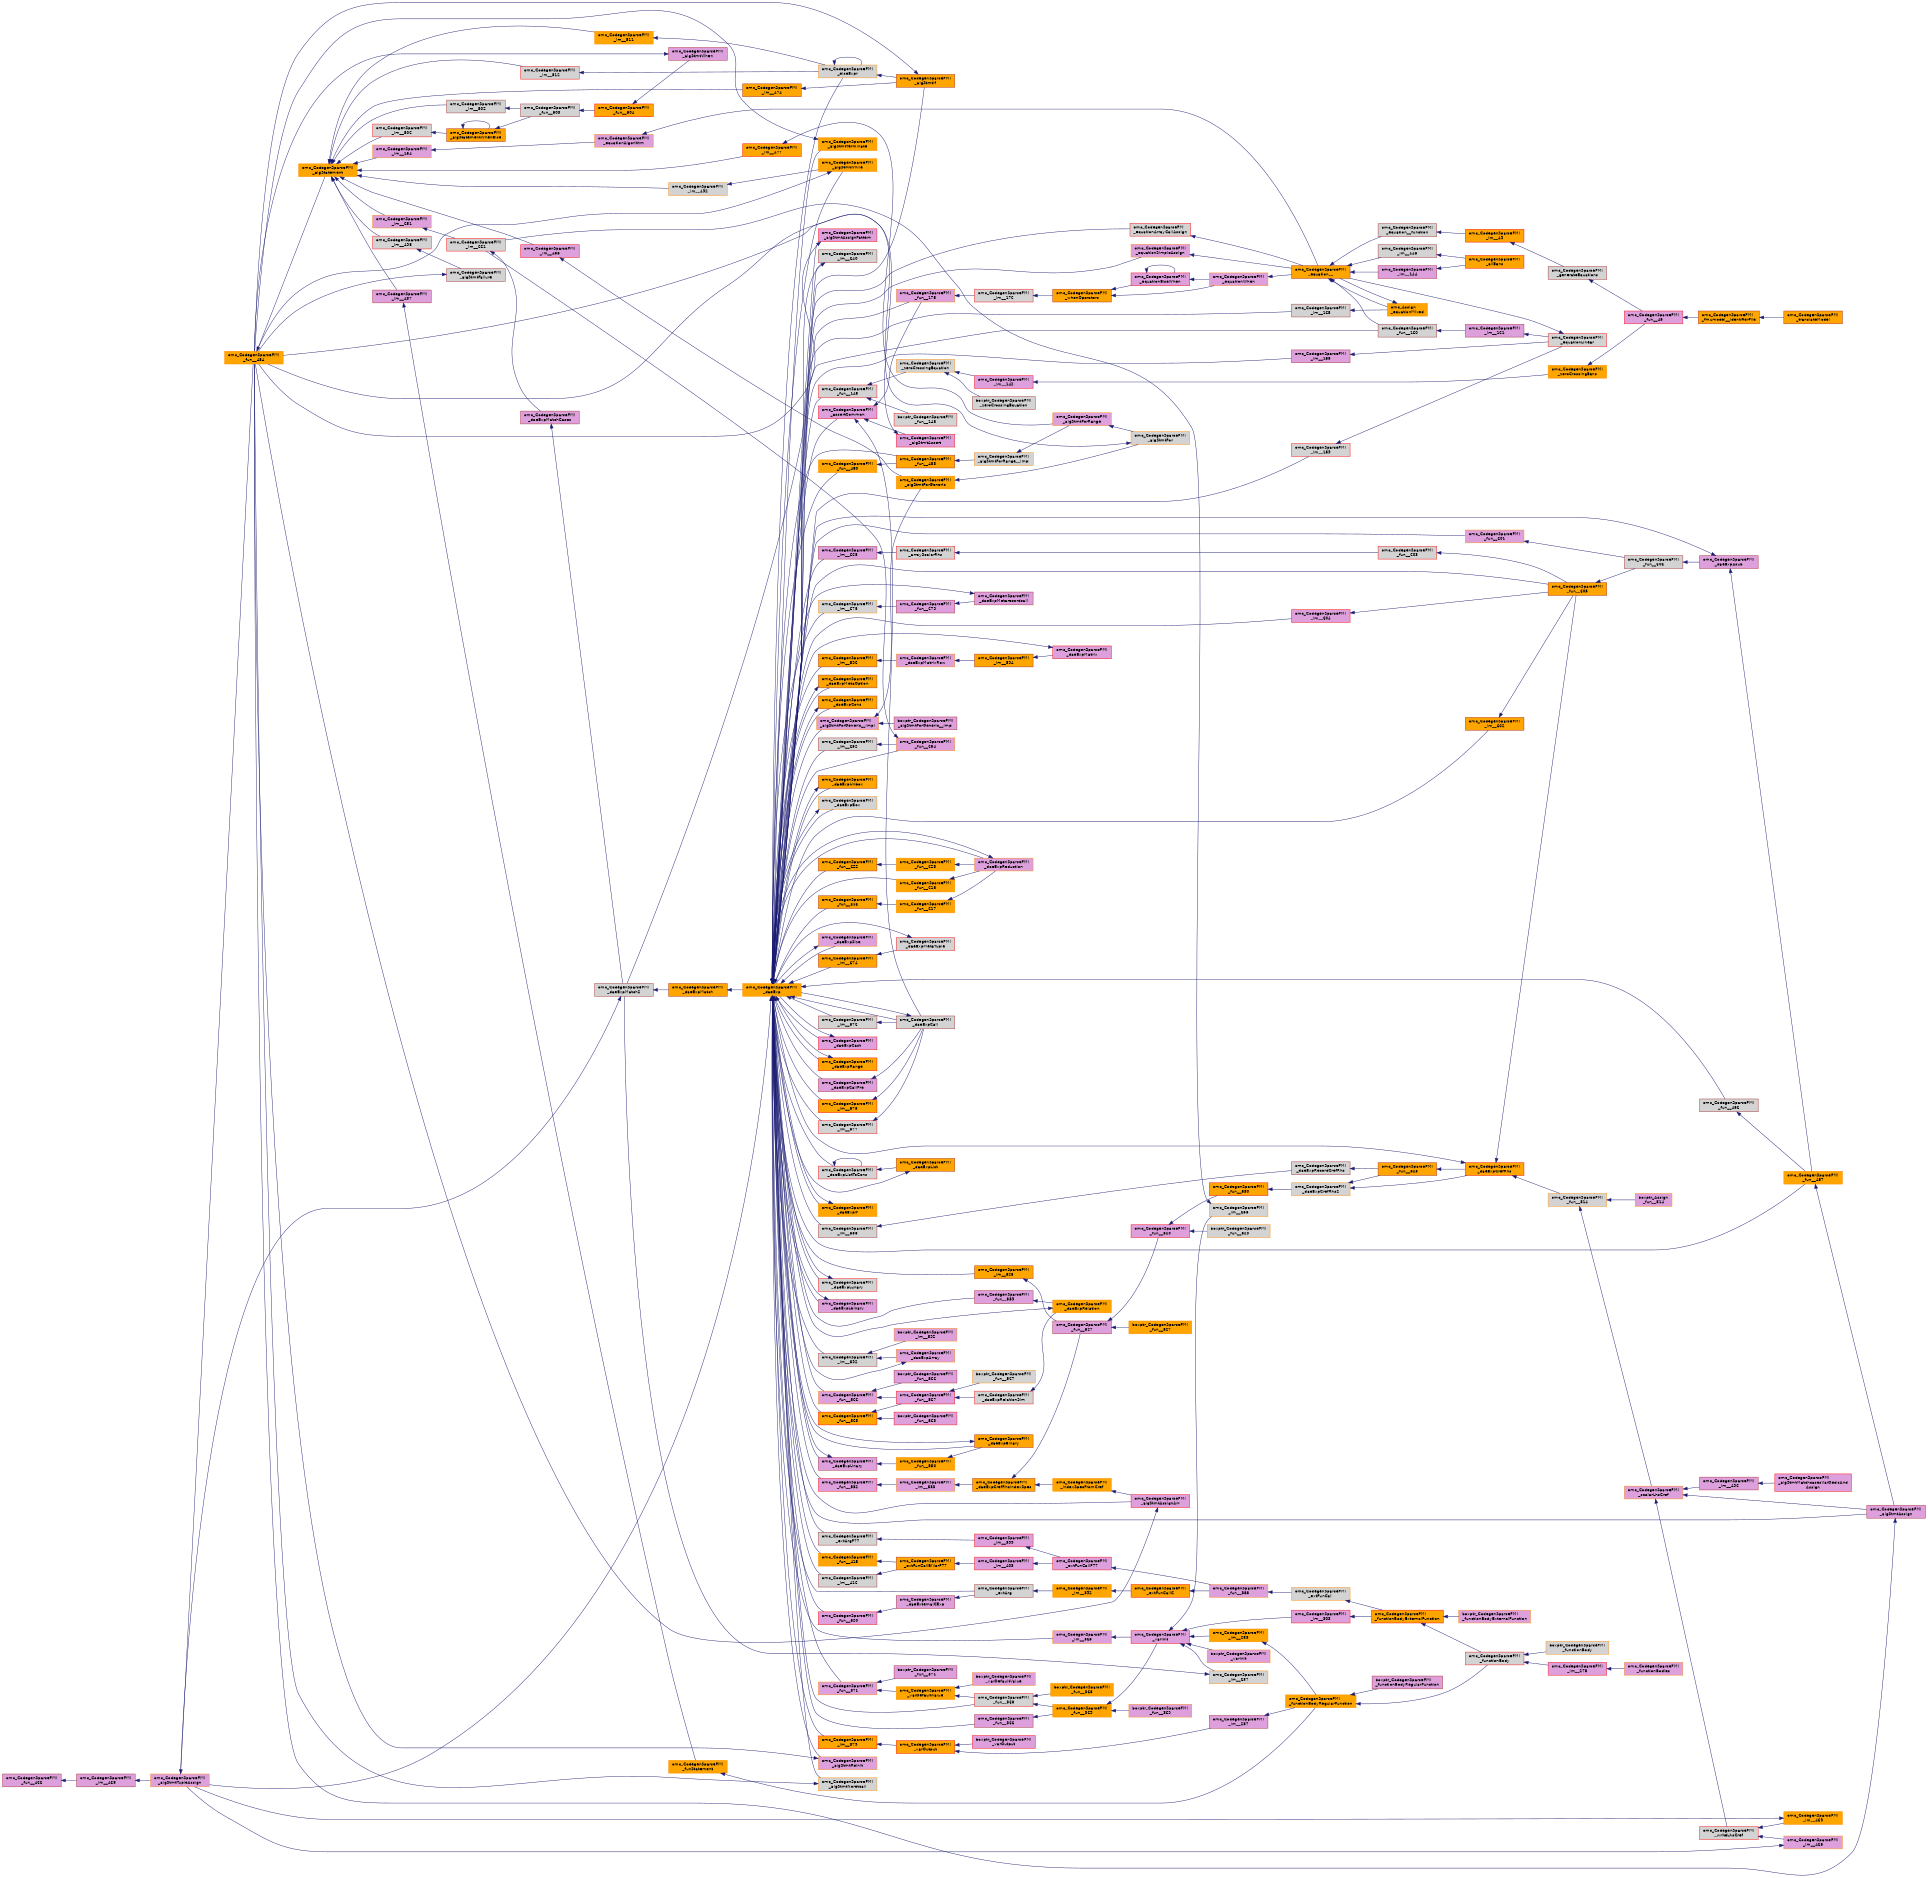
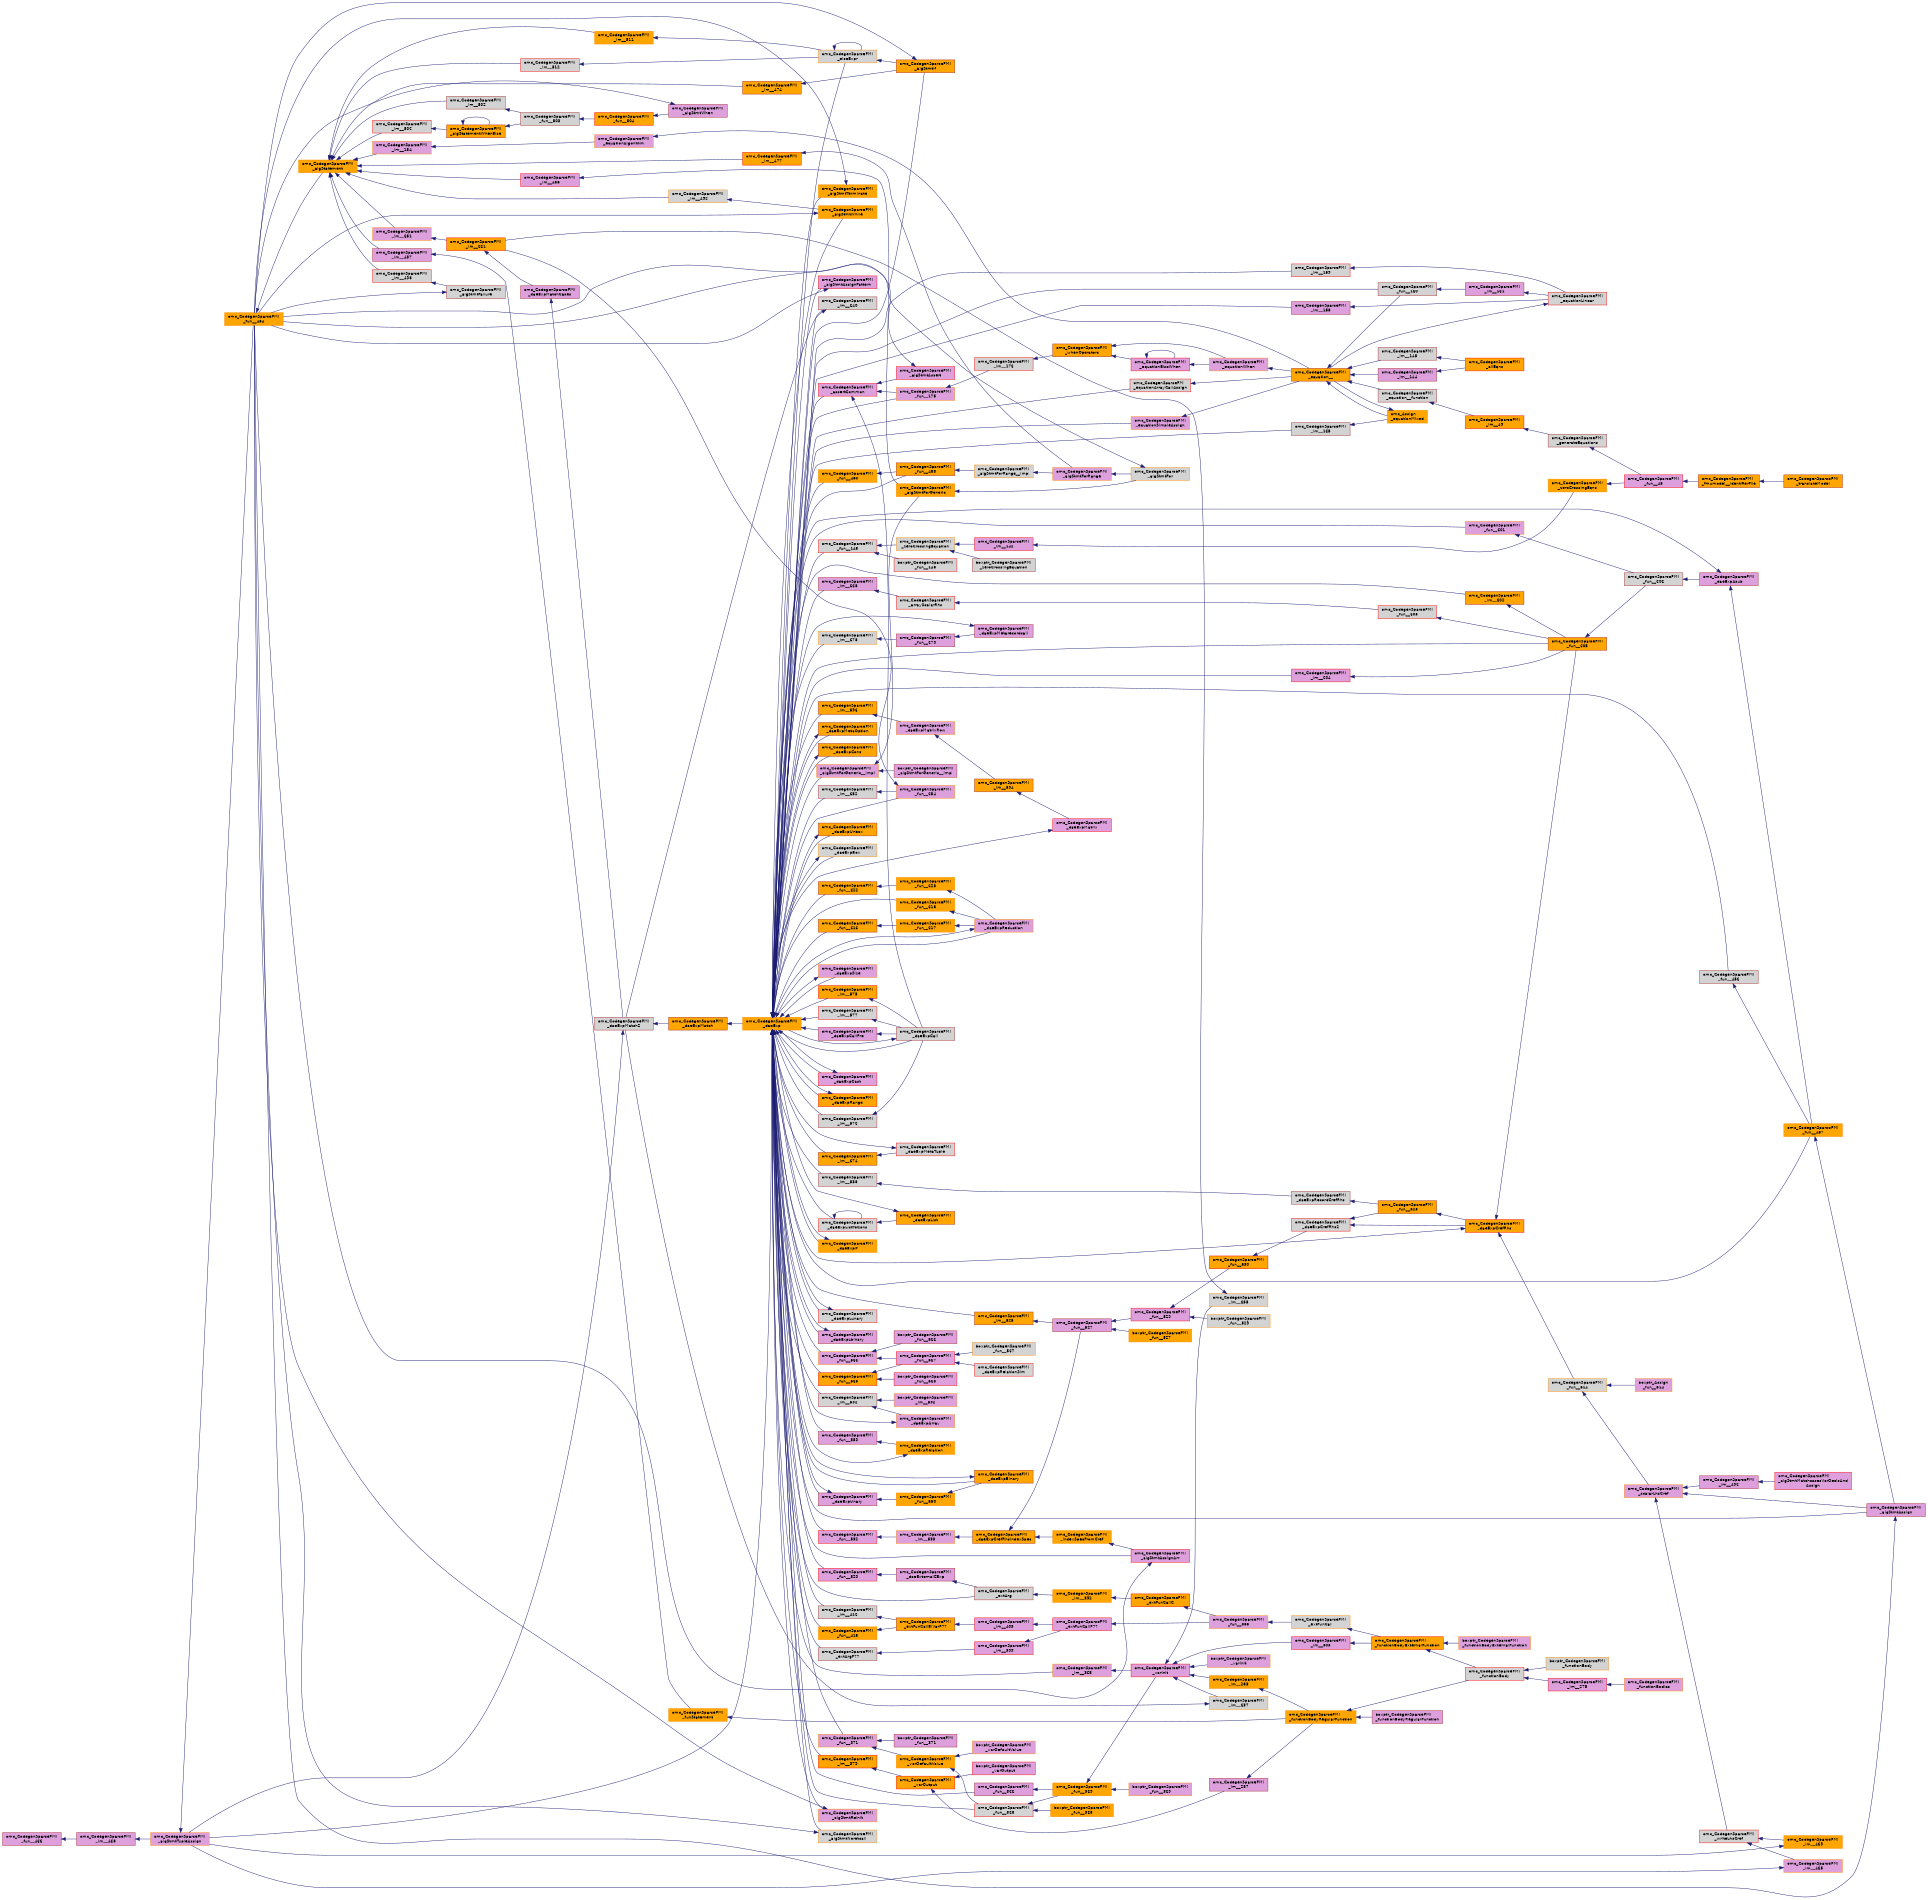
(476, 245) -> (476, 244)
(1321, 1189) -> (1321, 1225)
(1043, 1350) -> none
